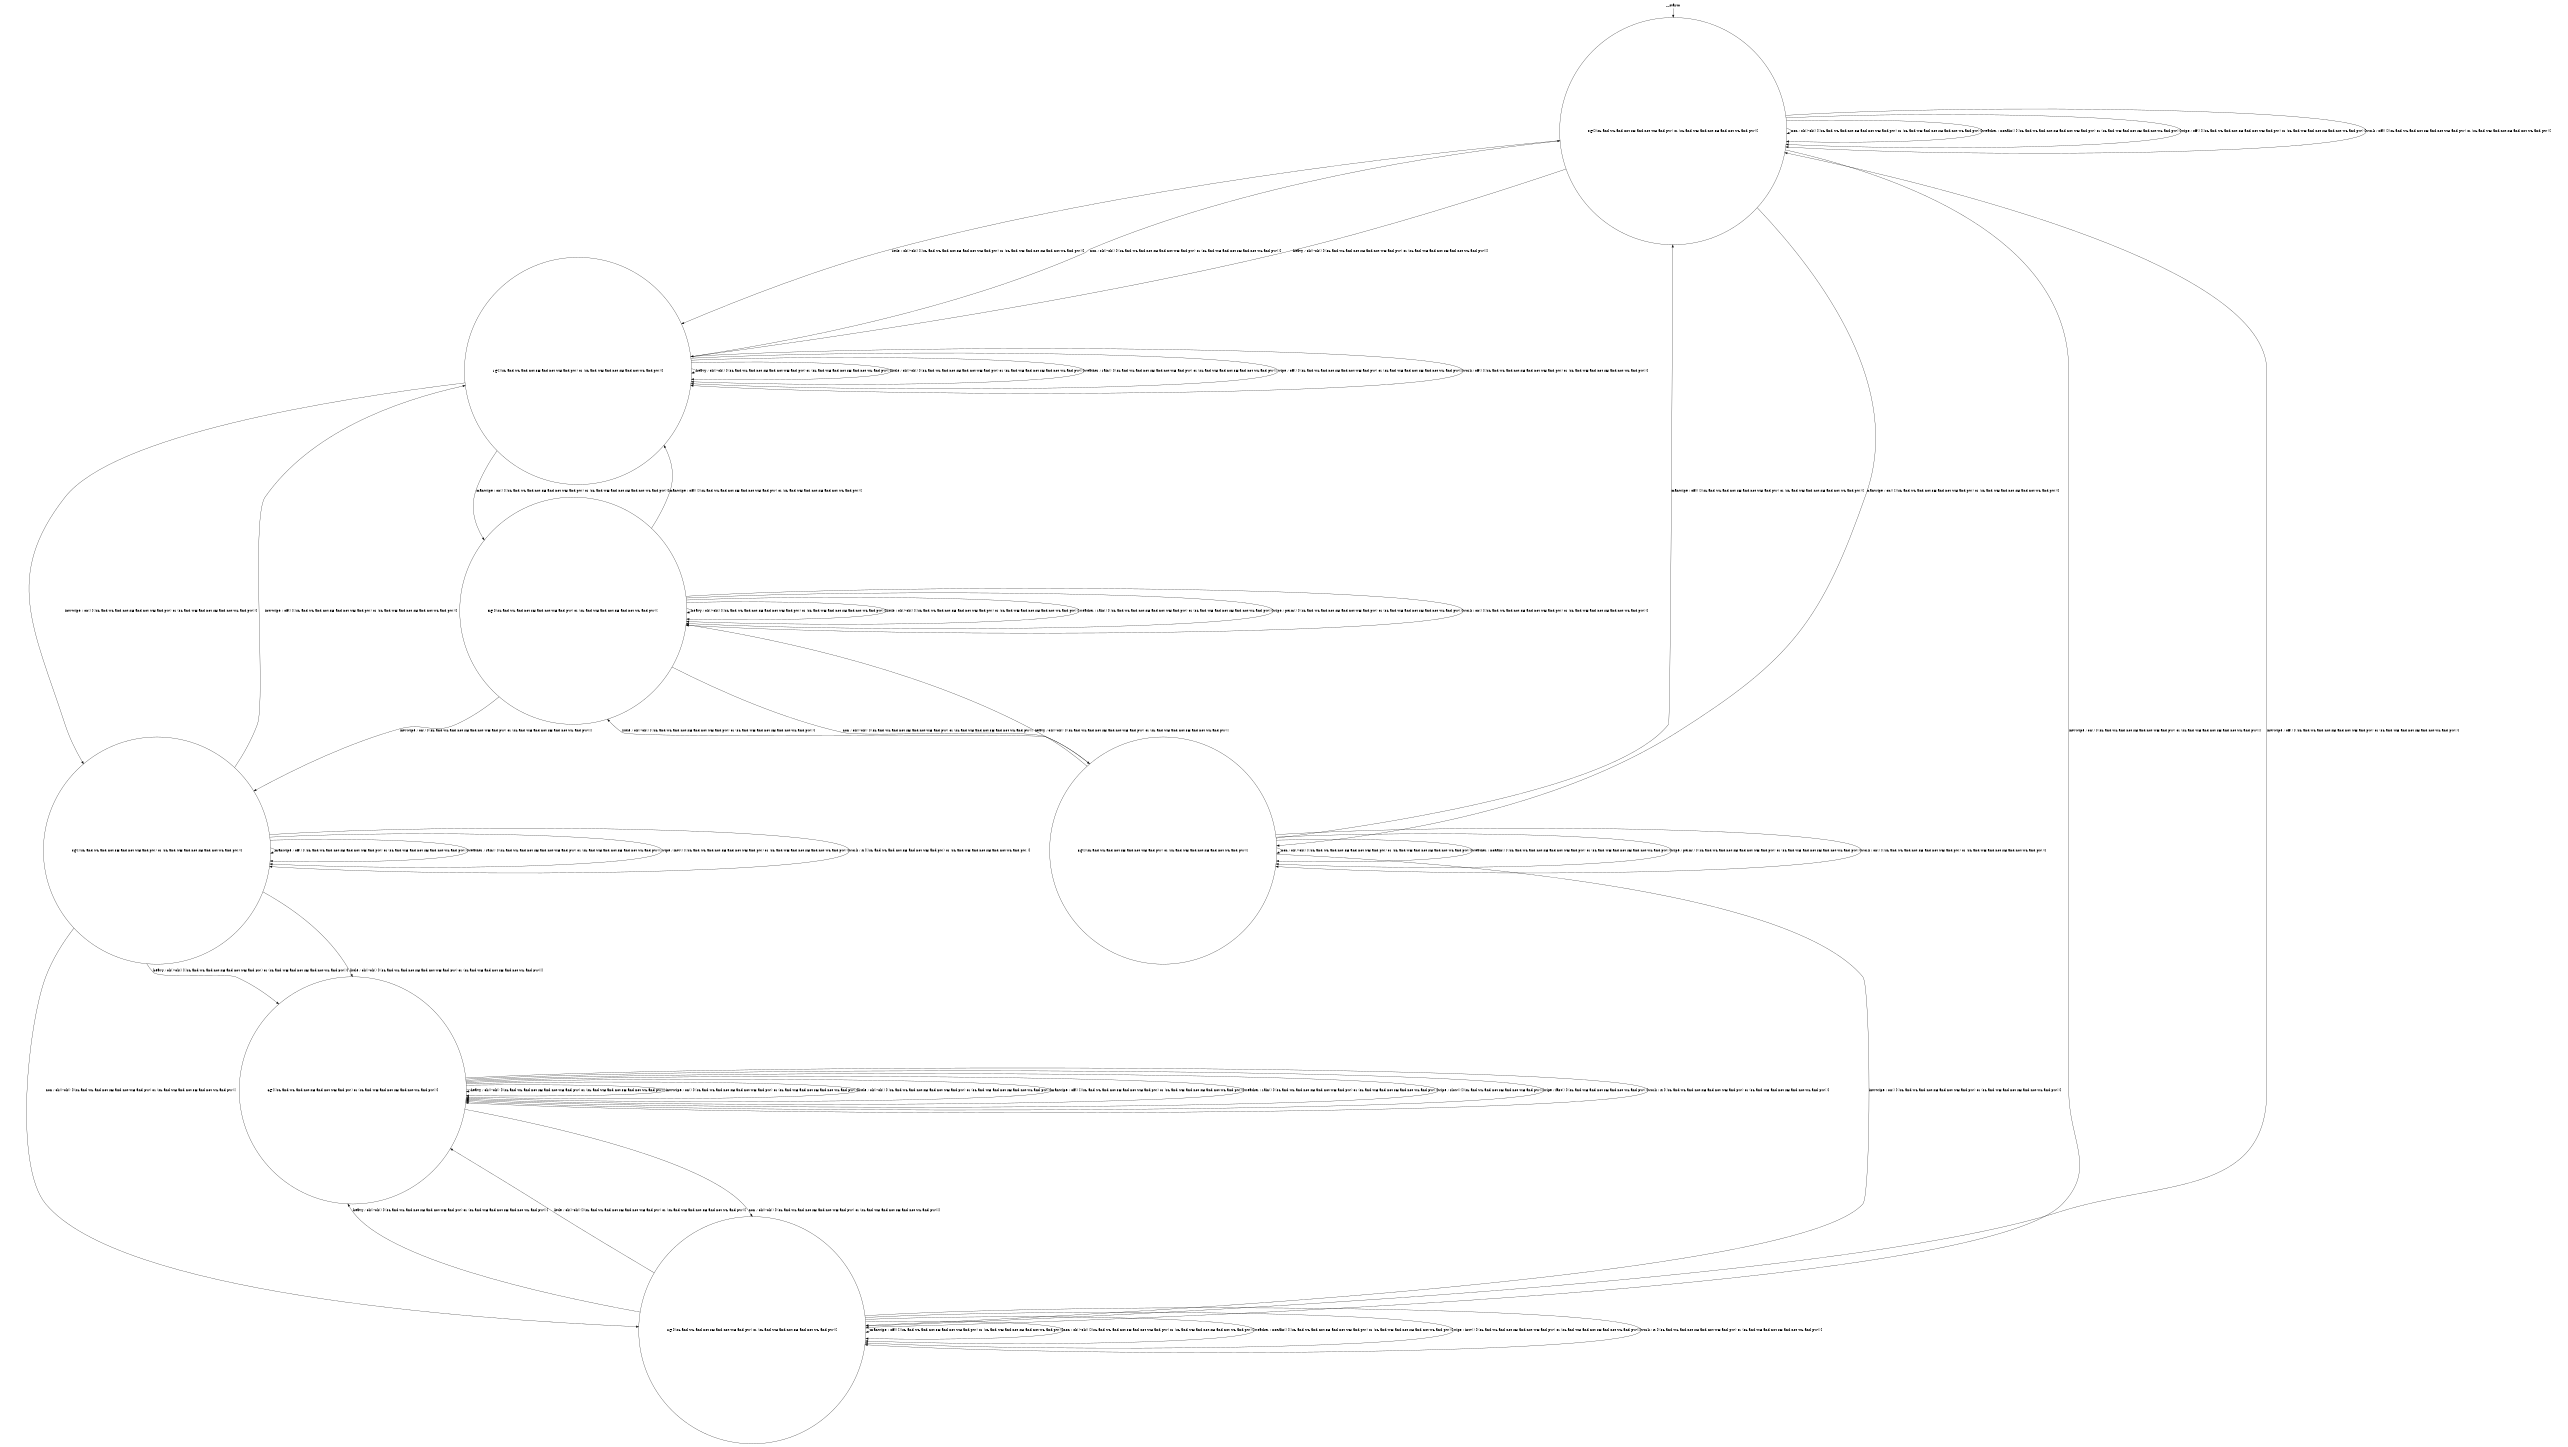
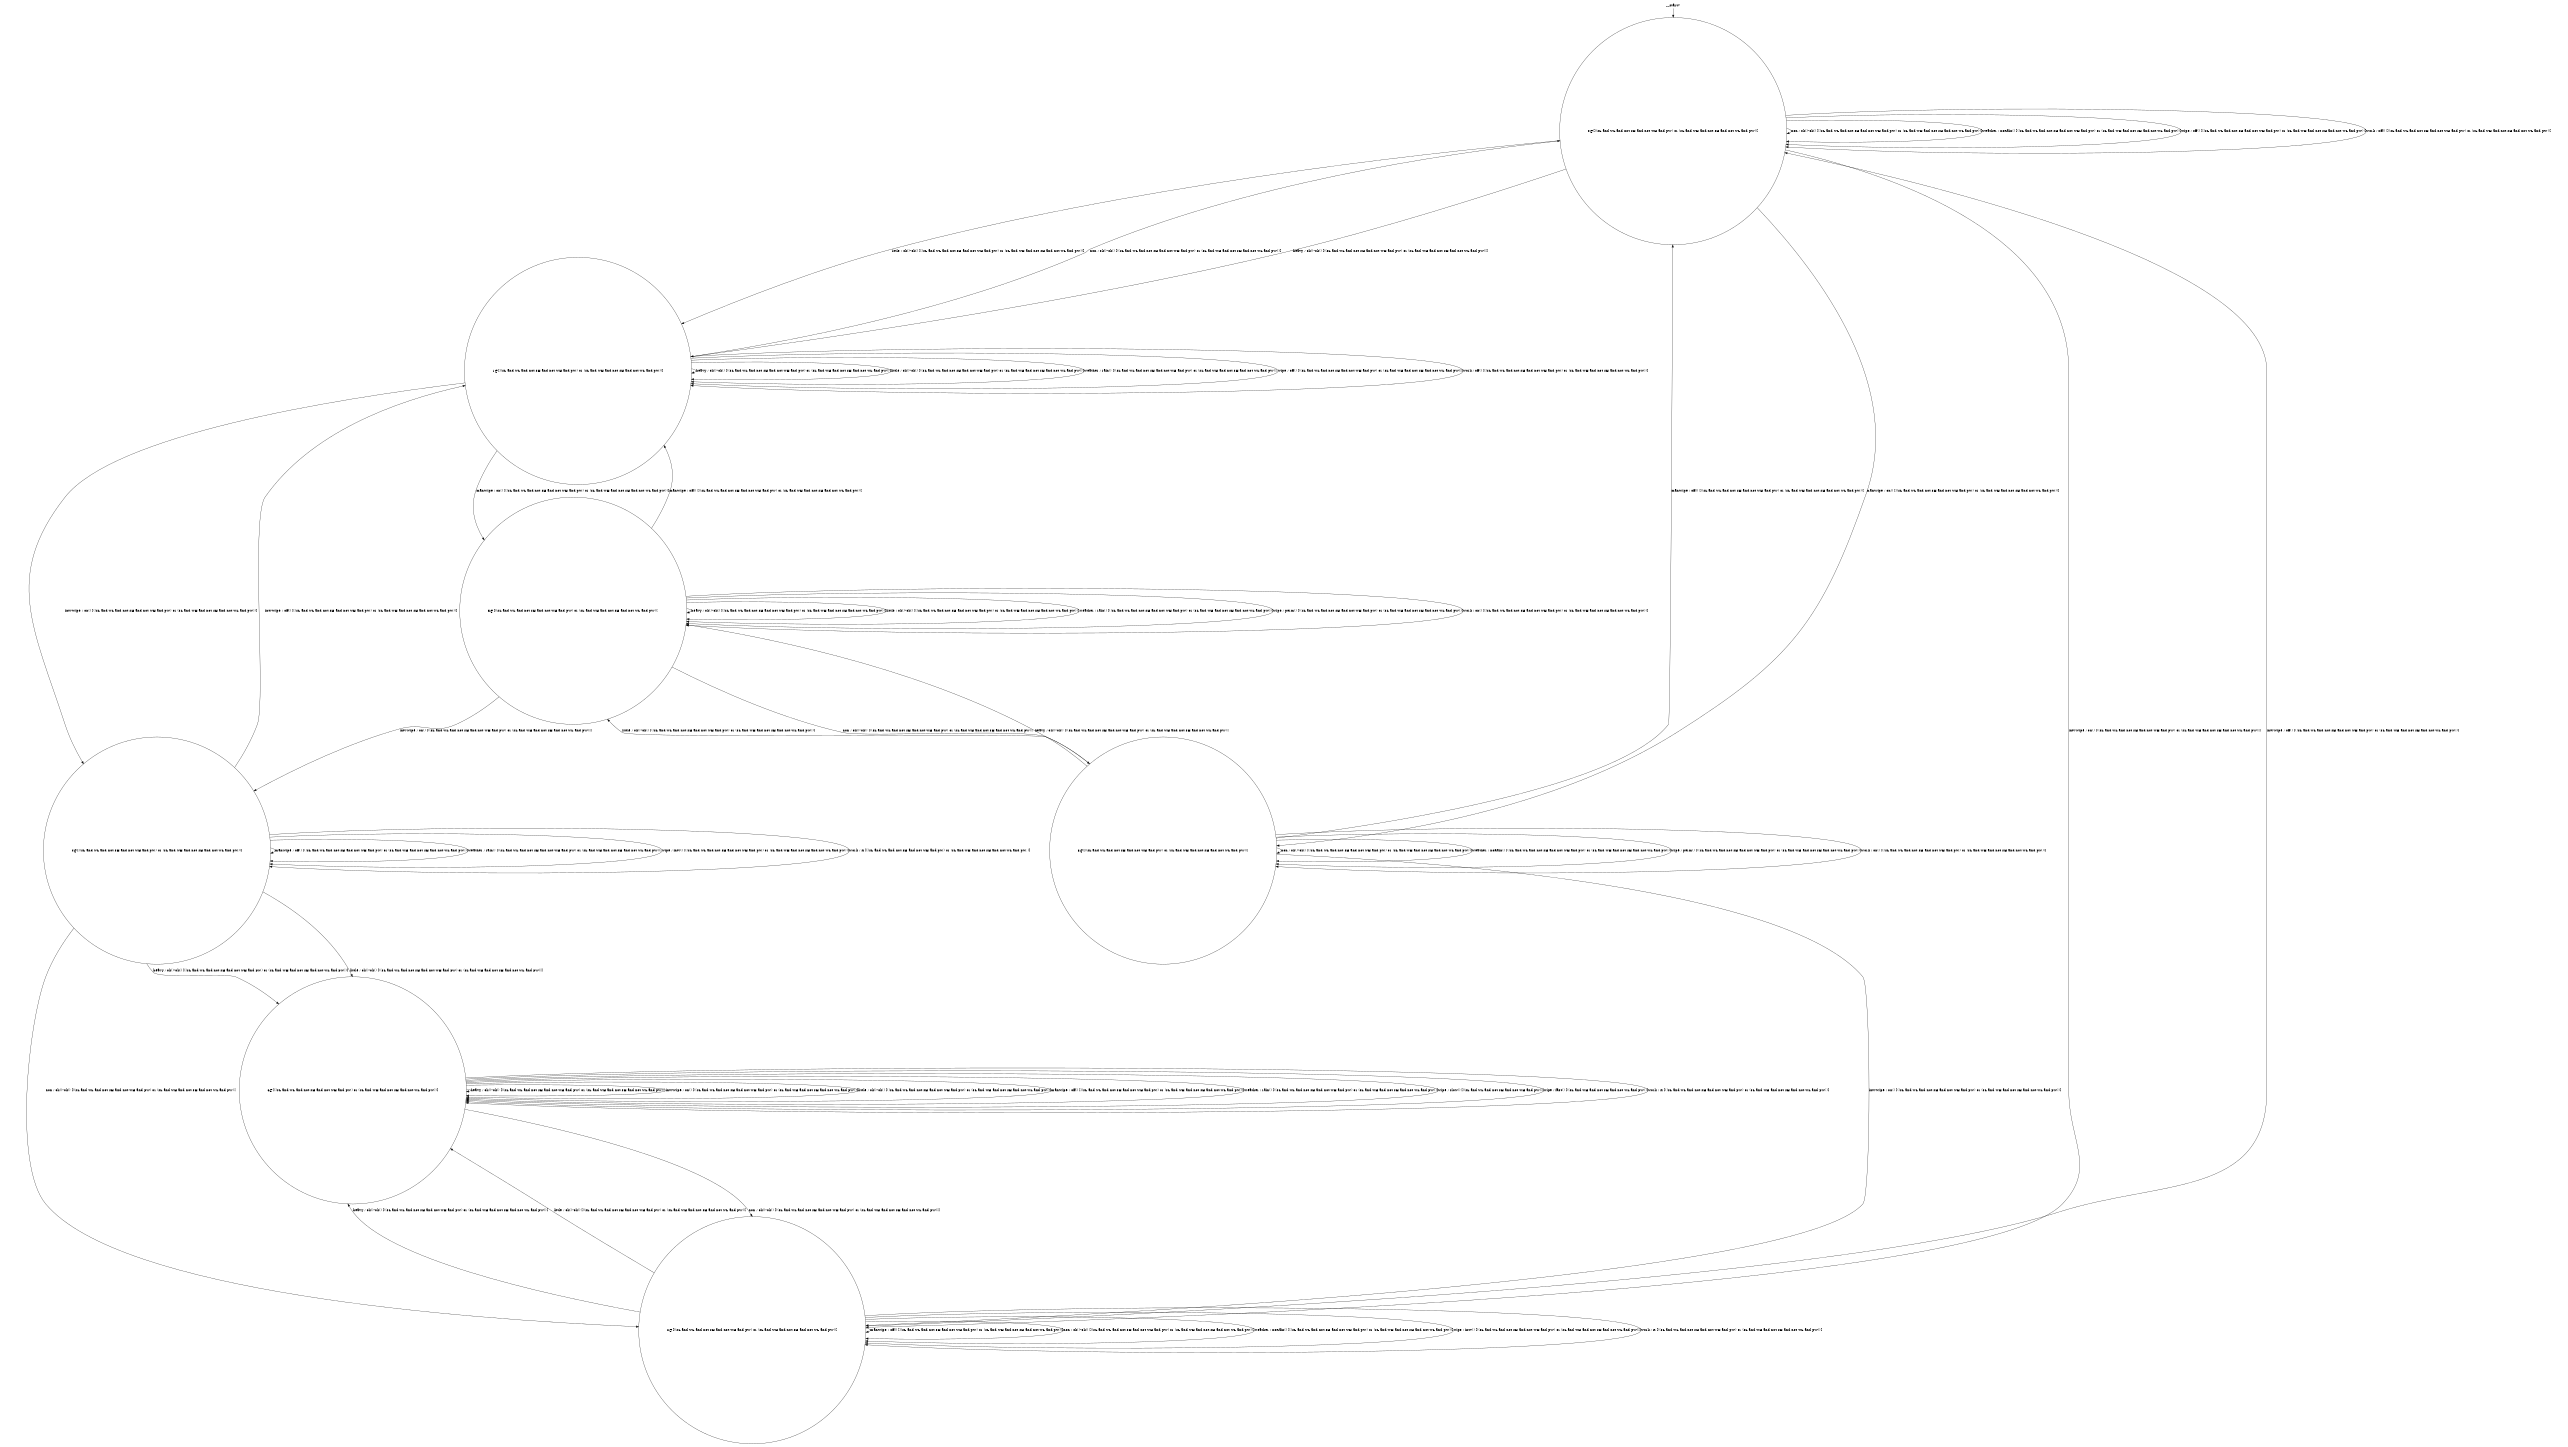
(1673, 6) -> (1673, 6)
